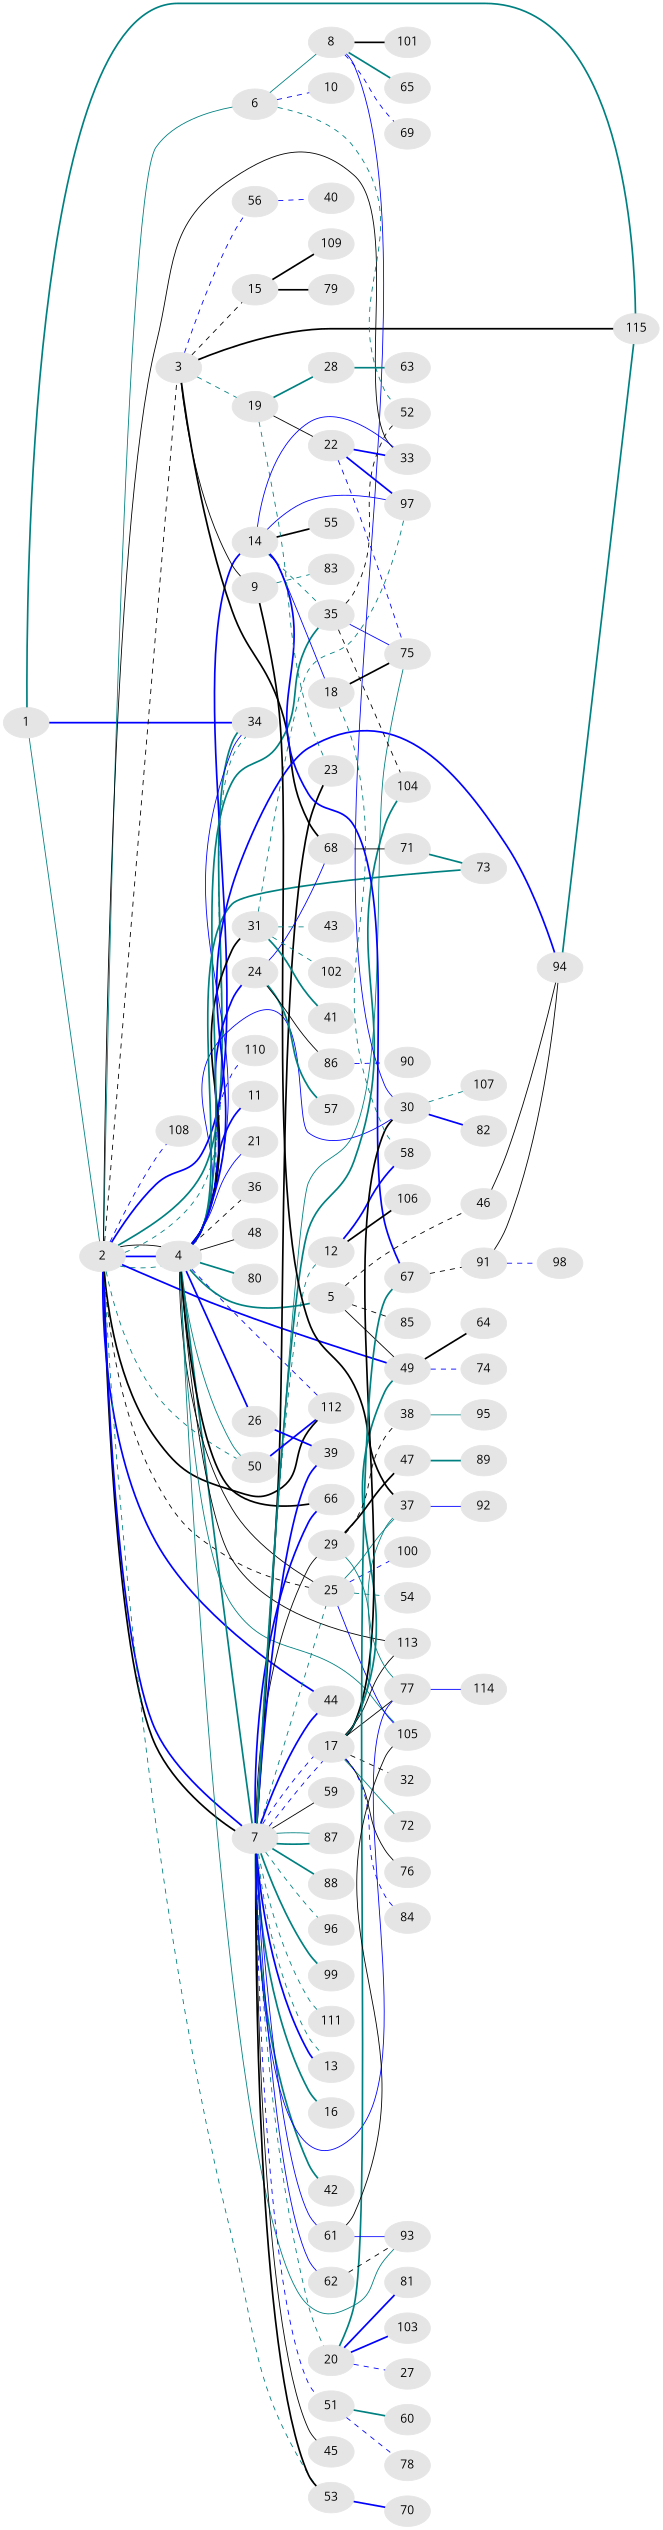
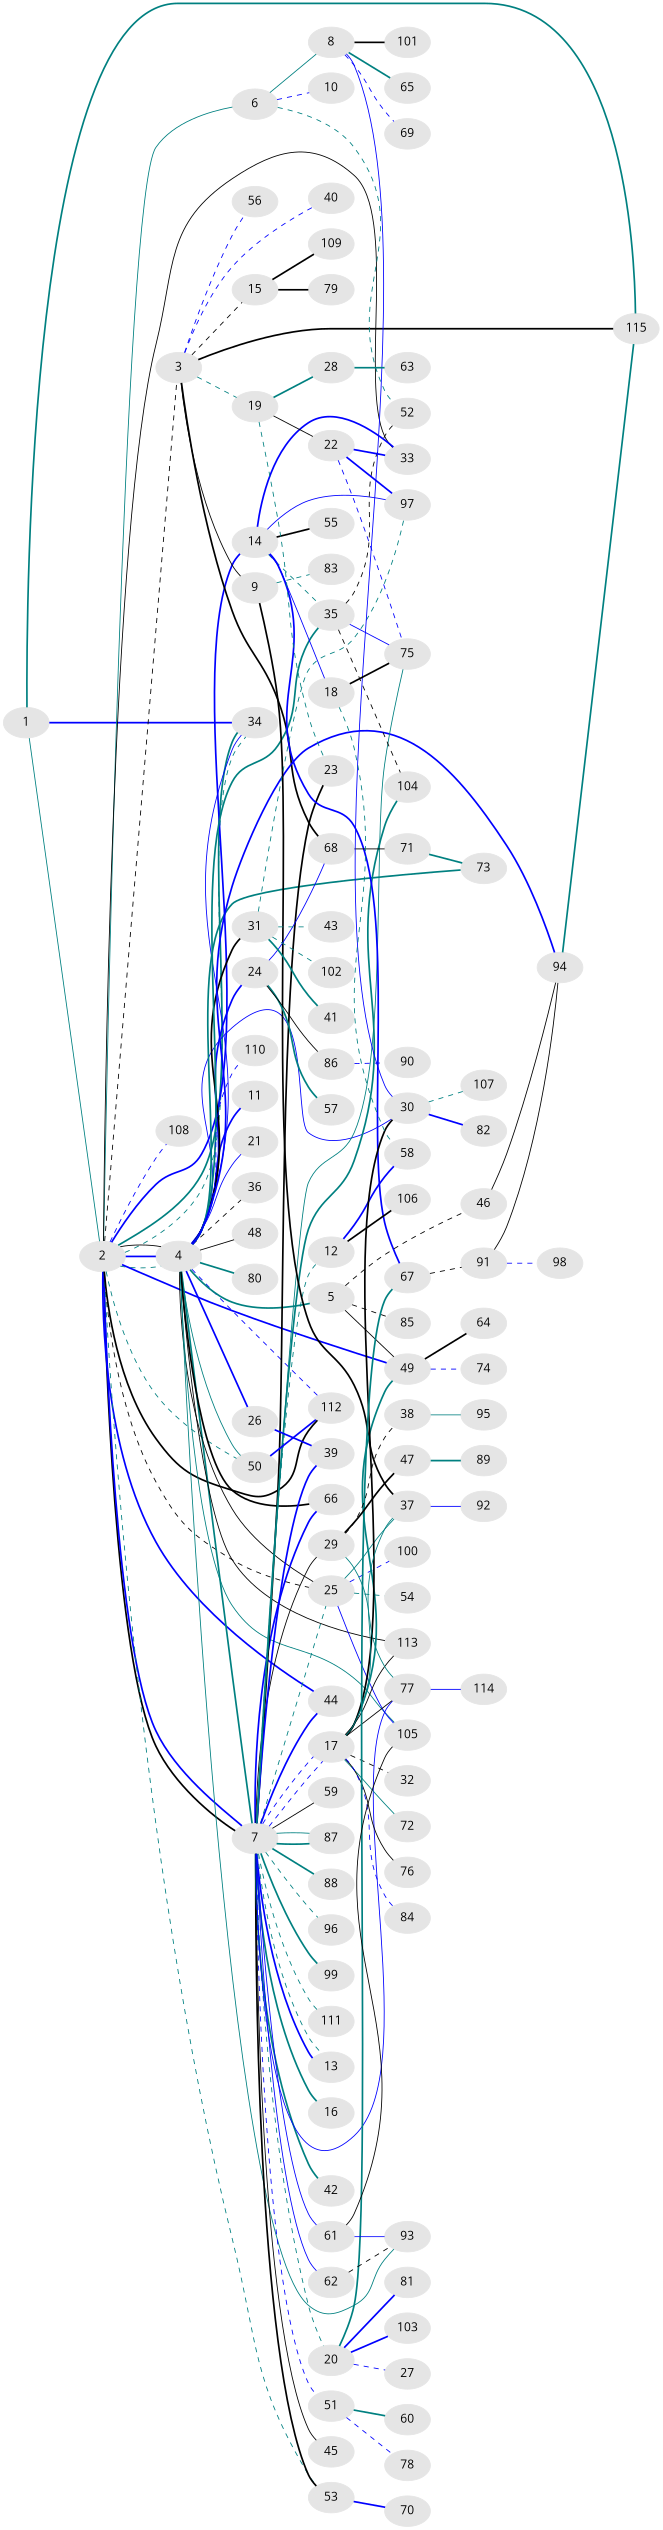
(293, 200) -> (233, 266)
(295, 434) -> (295, 434)
